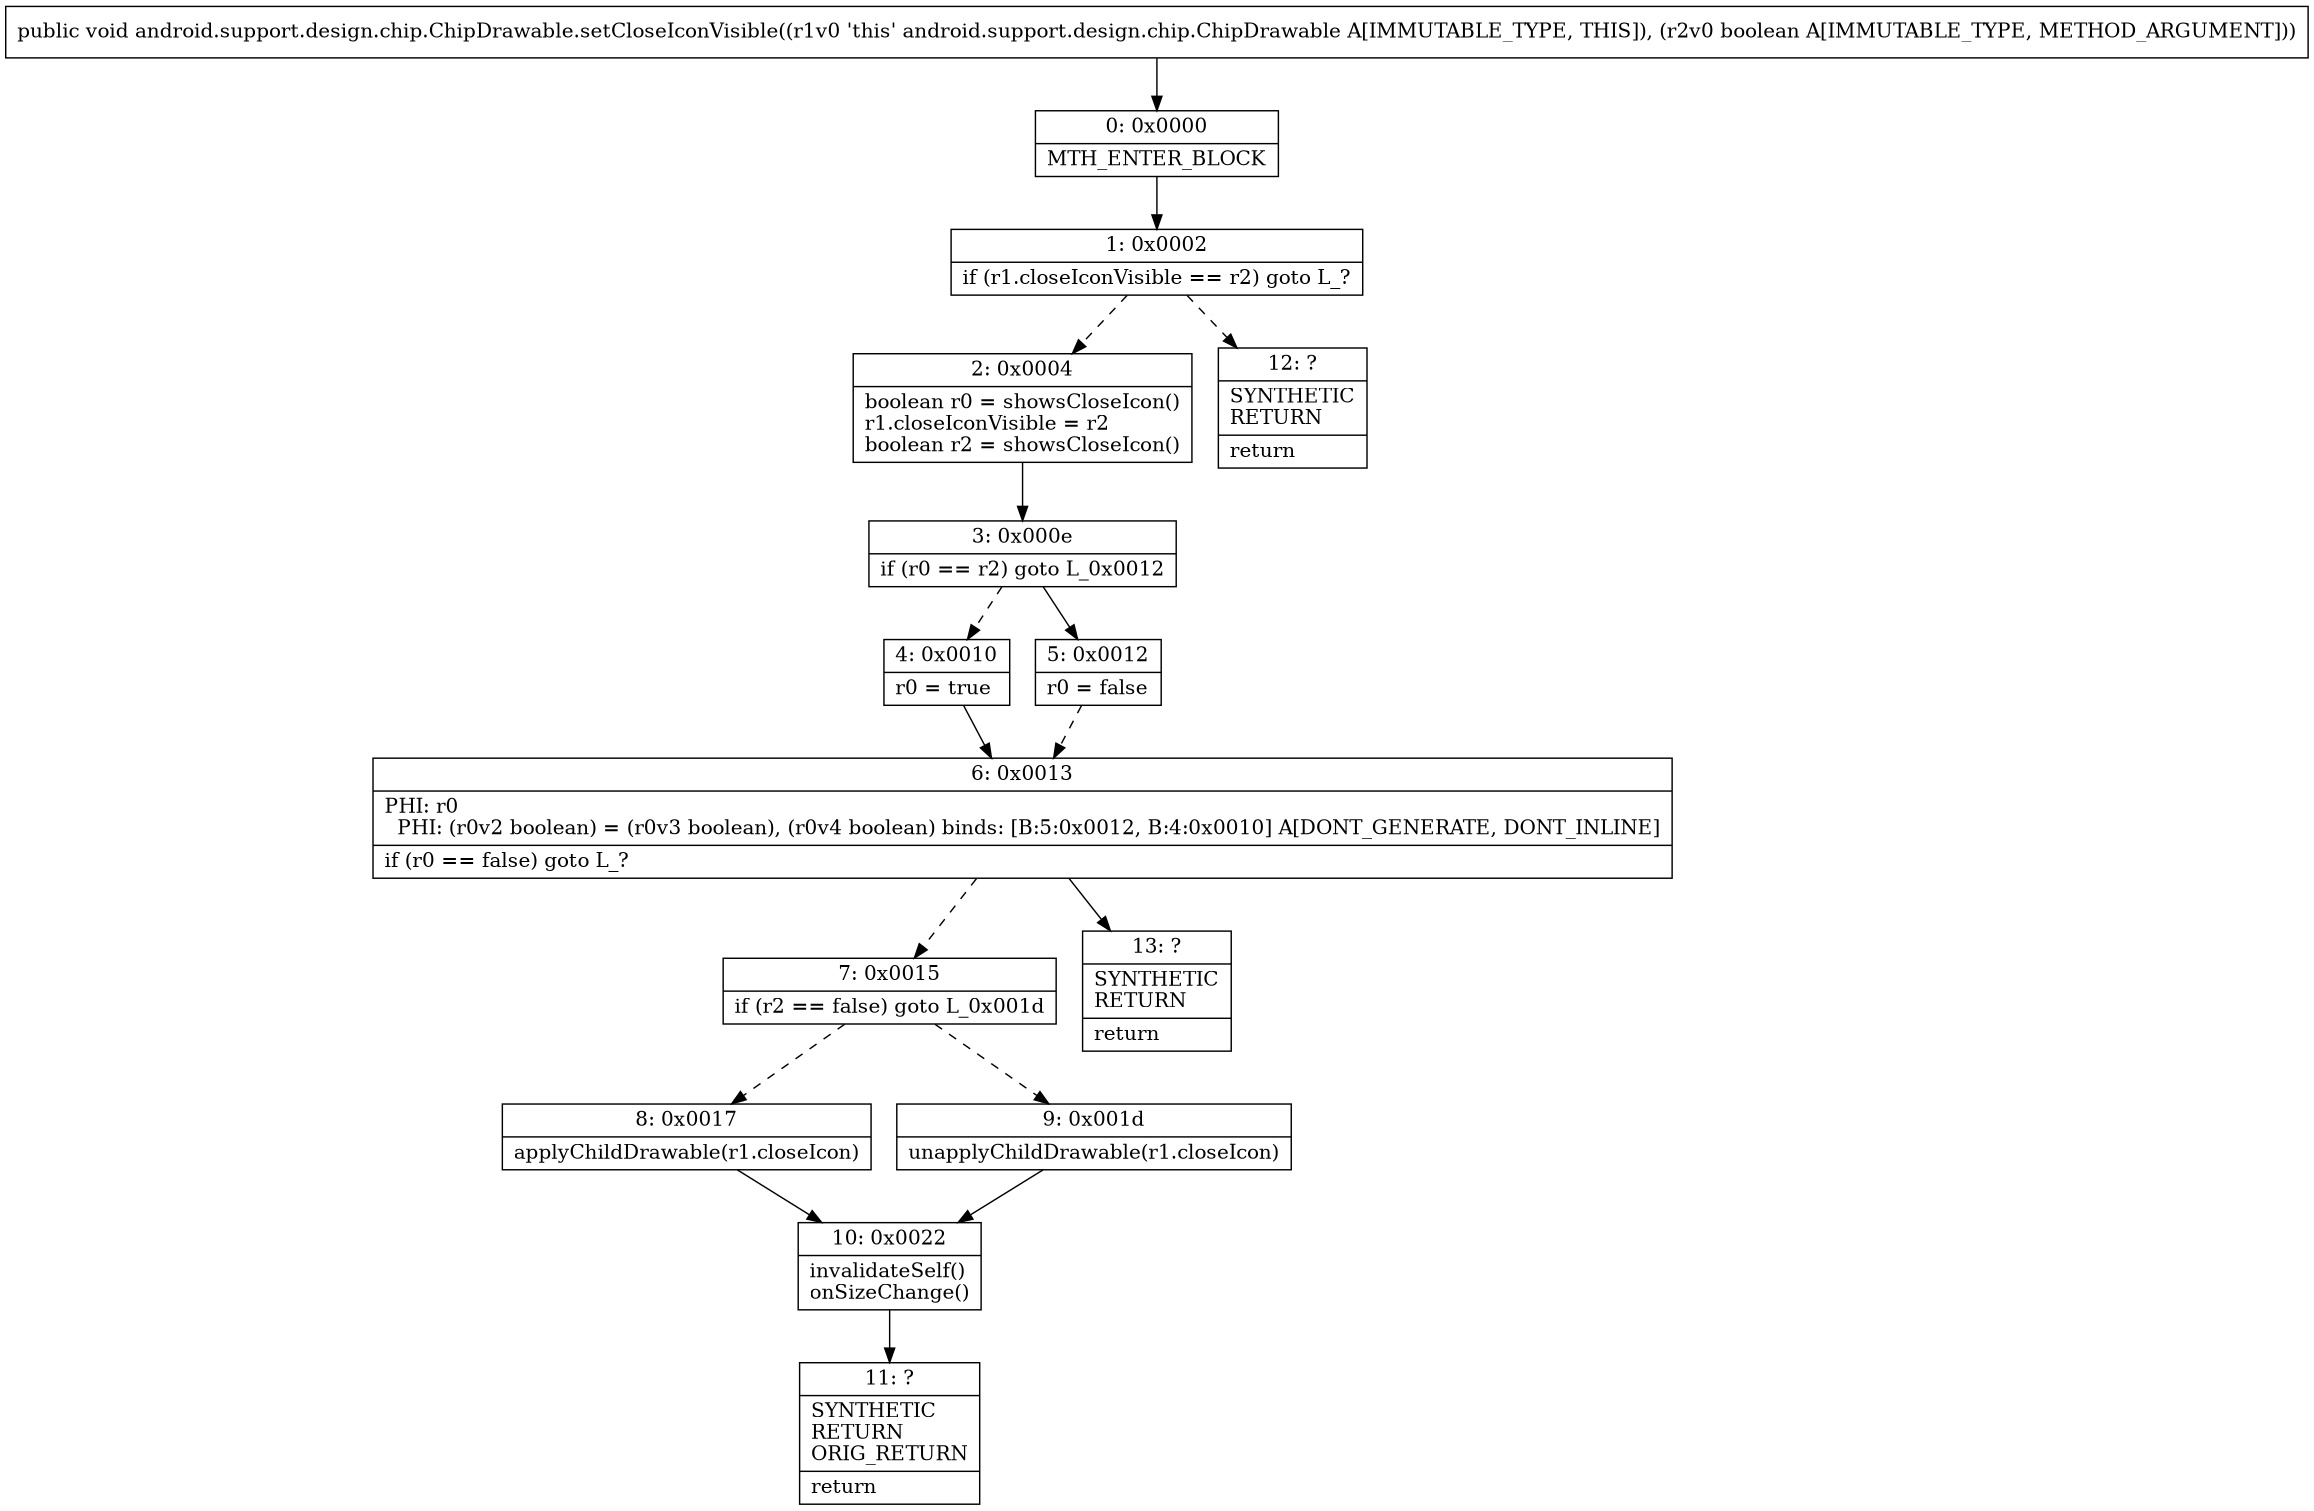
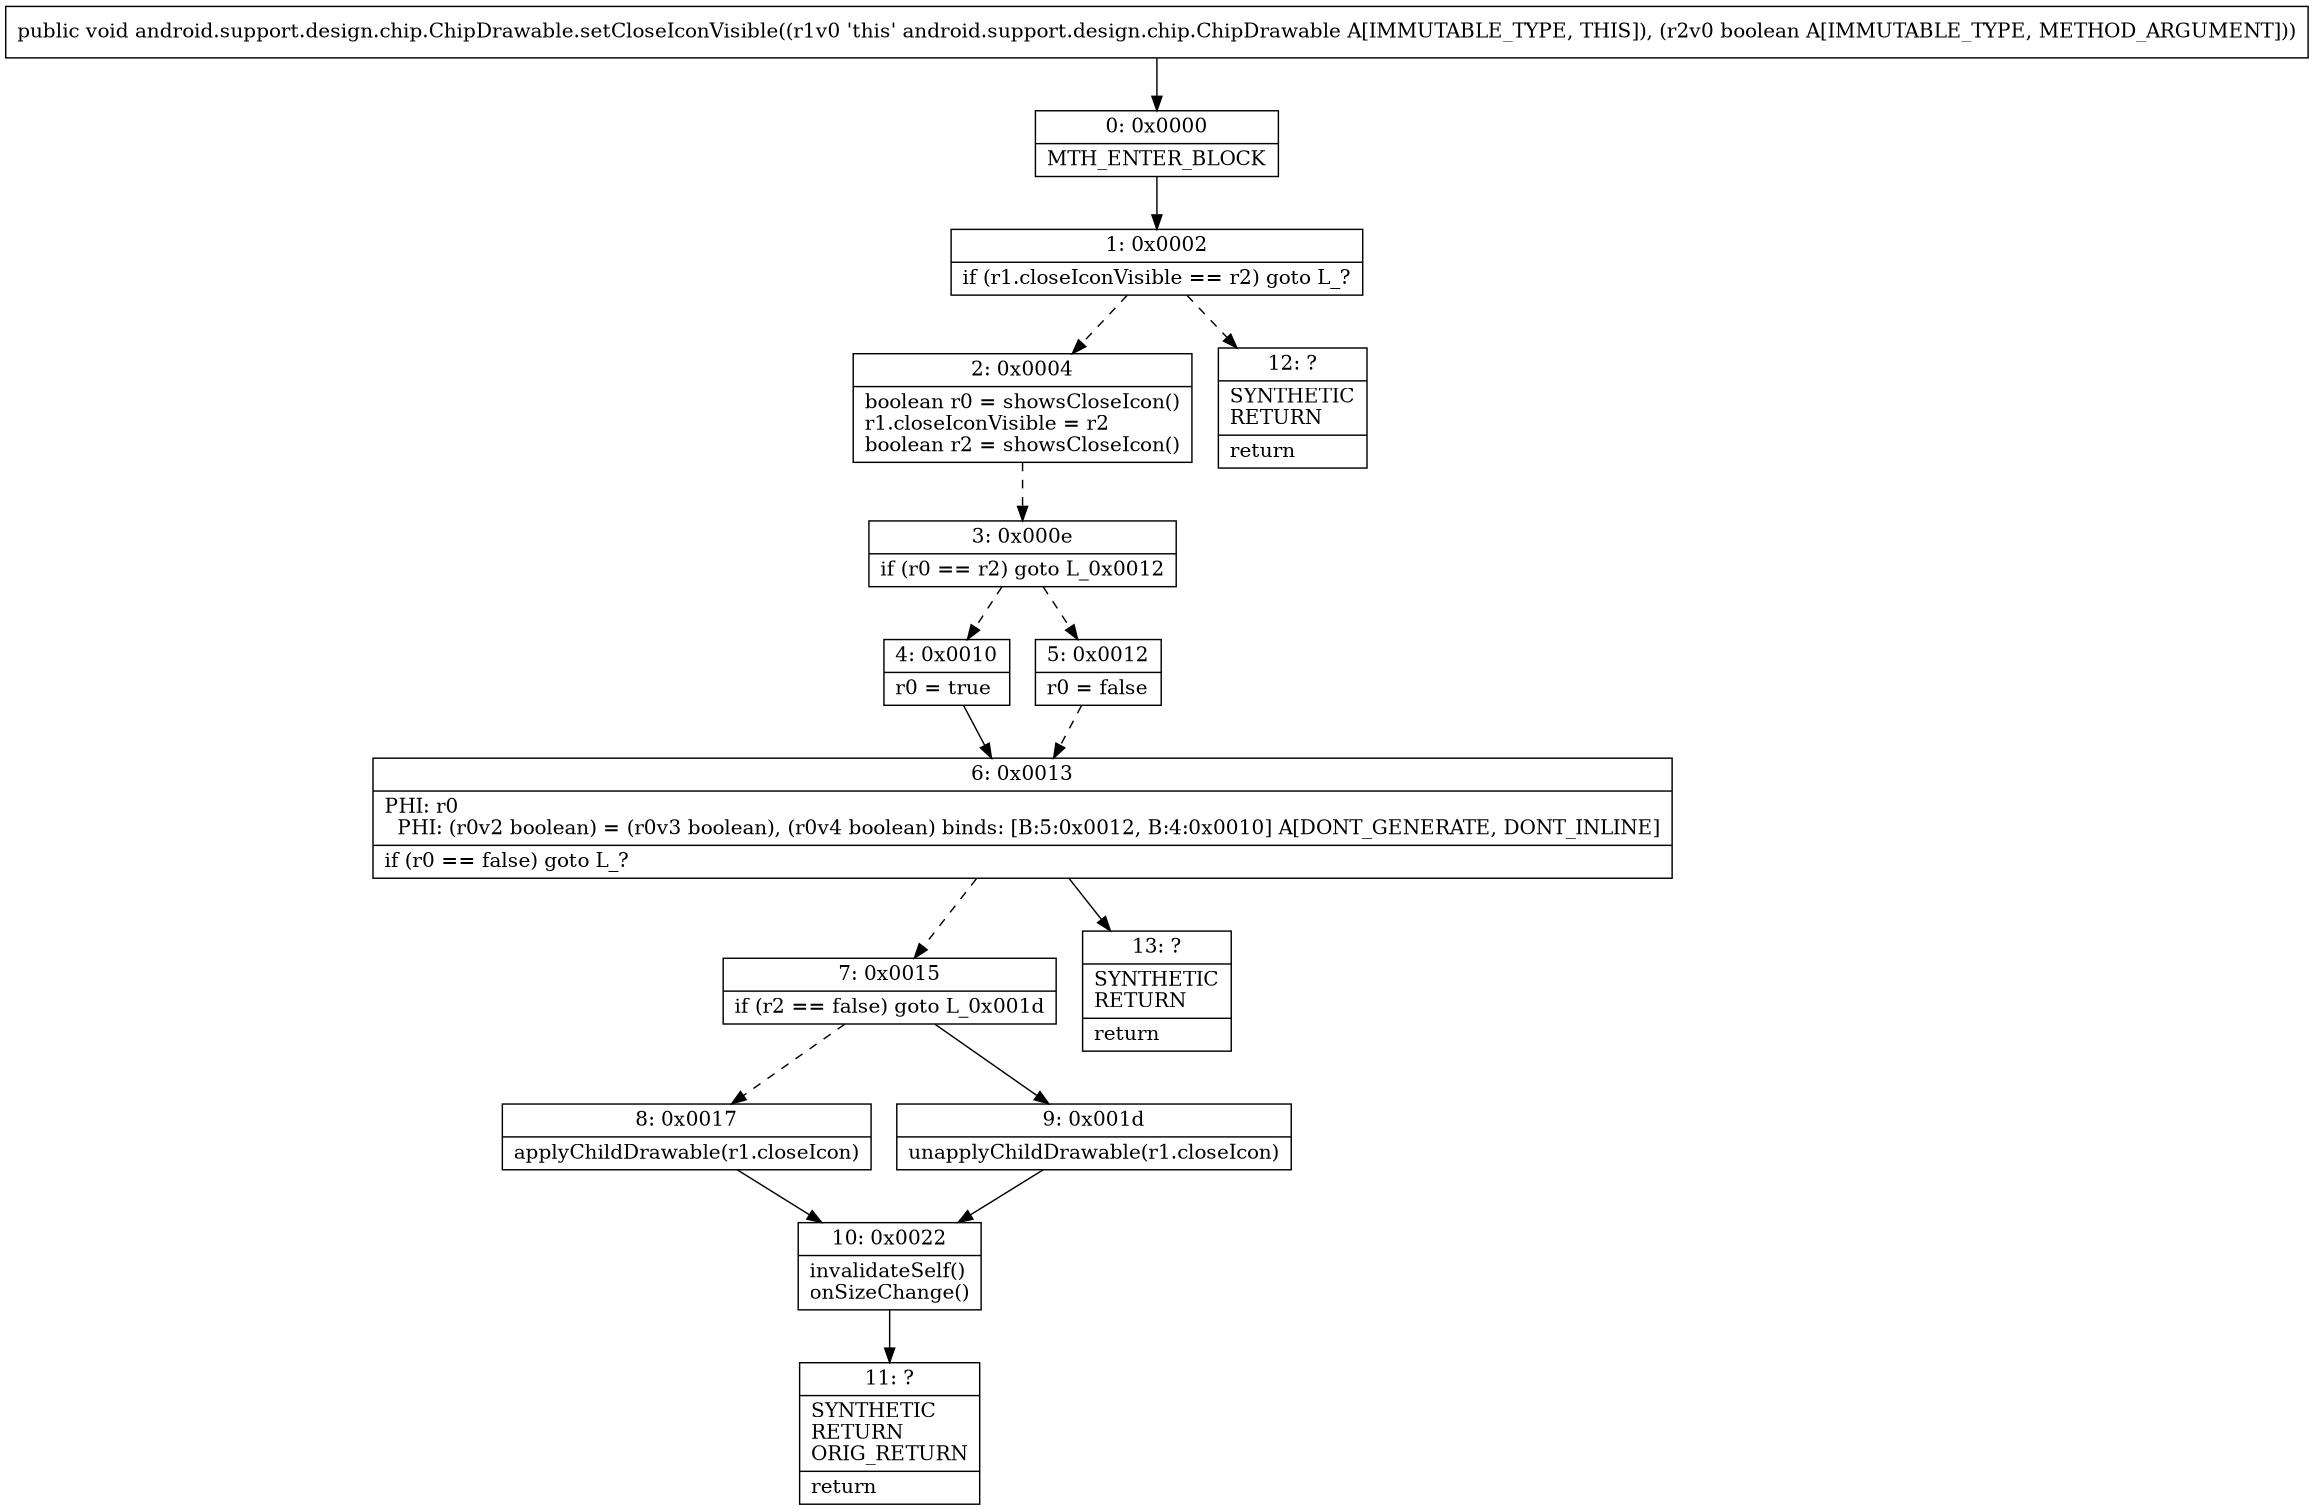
(1023, 484) -> (1023, 484)
(1057, 607) -> (1057, 607)
(986, 1060) -> (986, 1060)
